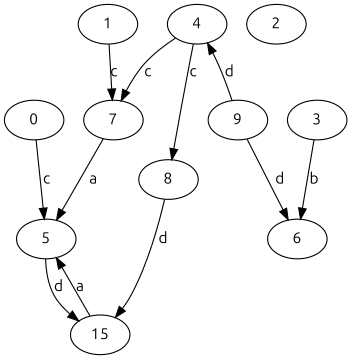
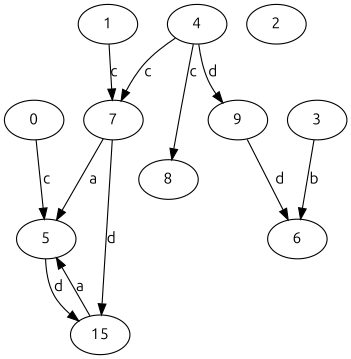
(223, 76) -> (204, 70)
(148, 256) -> (107, 222)
